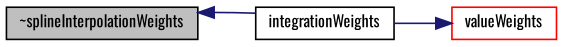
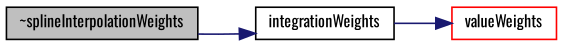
(235, 13) -> (219, 34)
